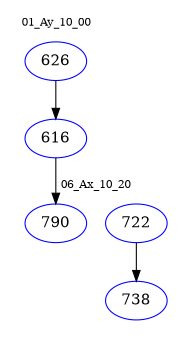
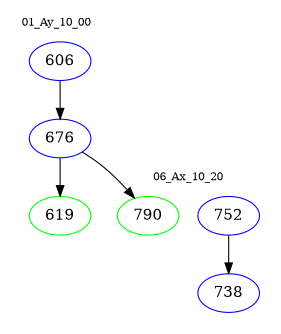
(56, 61) -> (60, 61)
(56, 138) -> (60, 138)
none -> (60, 216)
(56, 223) -> (148, 216)
(136, 223) -> (229, 216)
